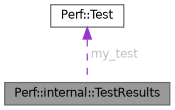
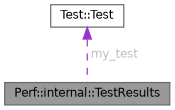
(87, 16) -> (87, 16)
